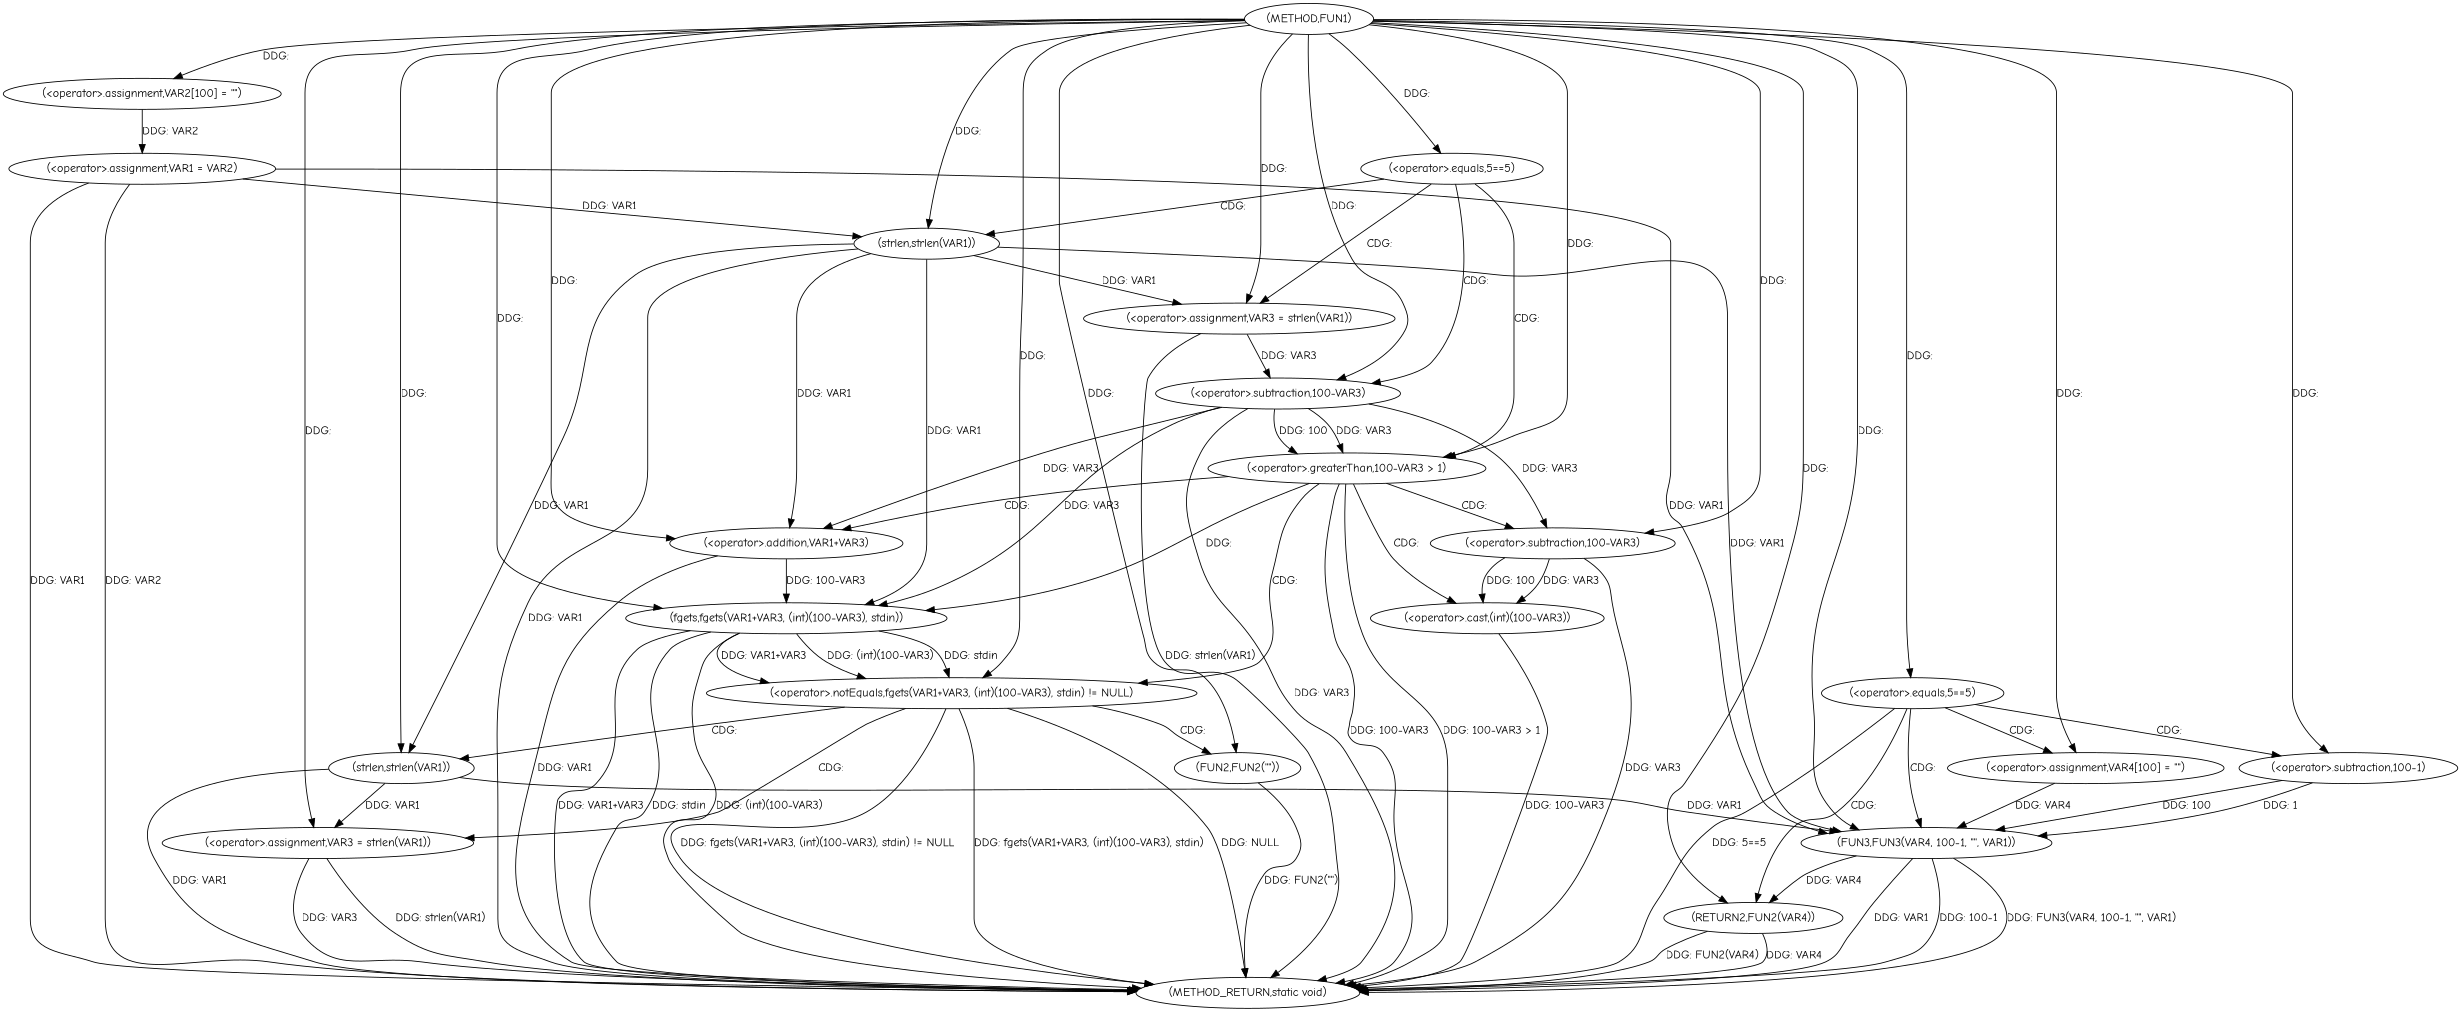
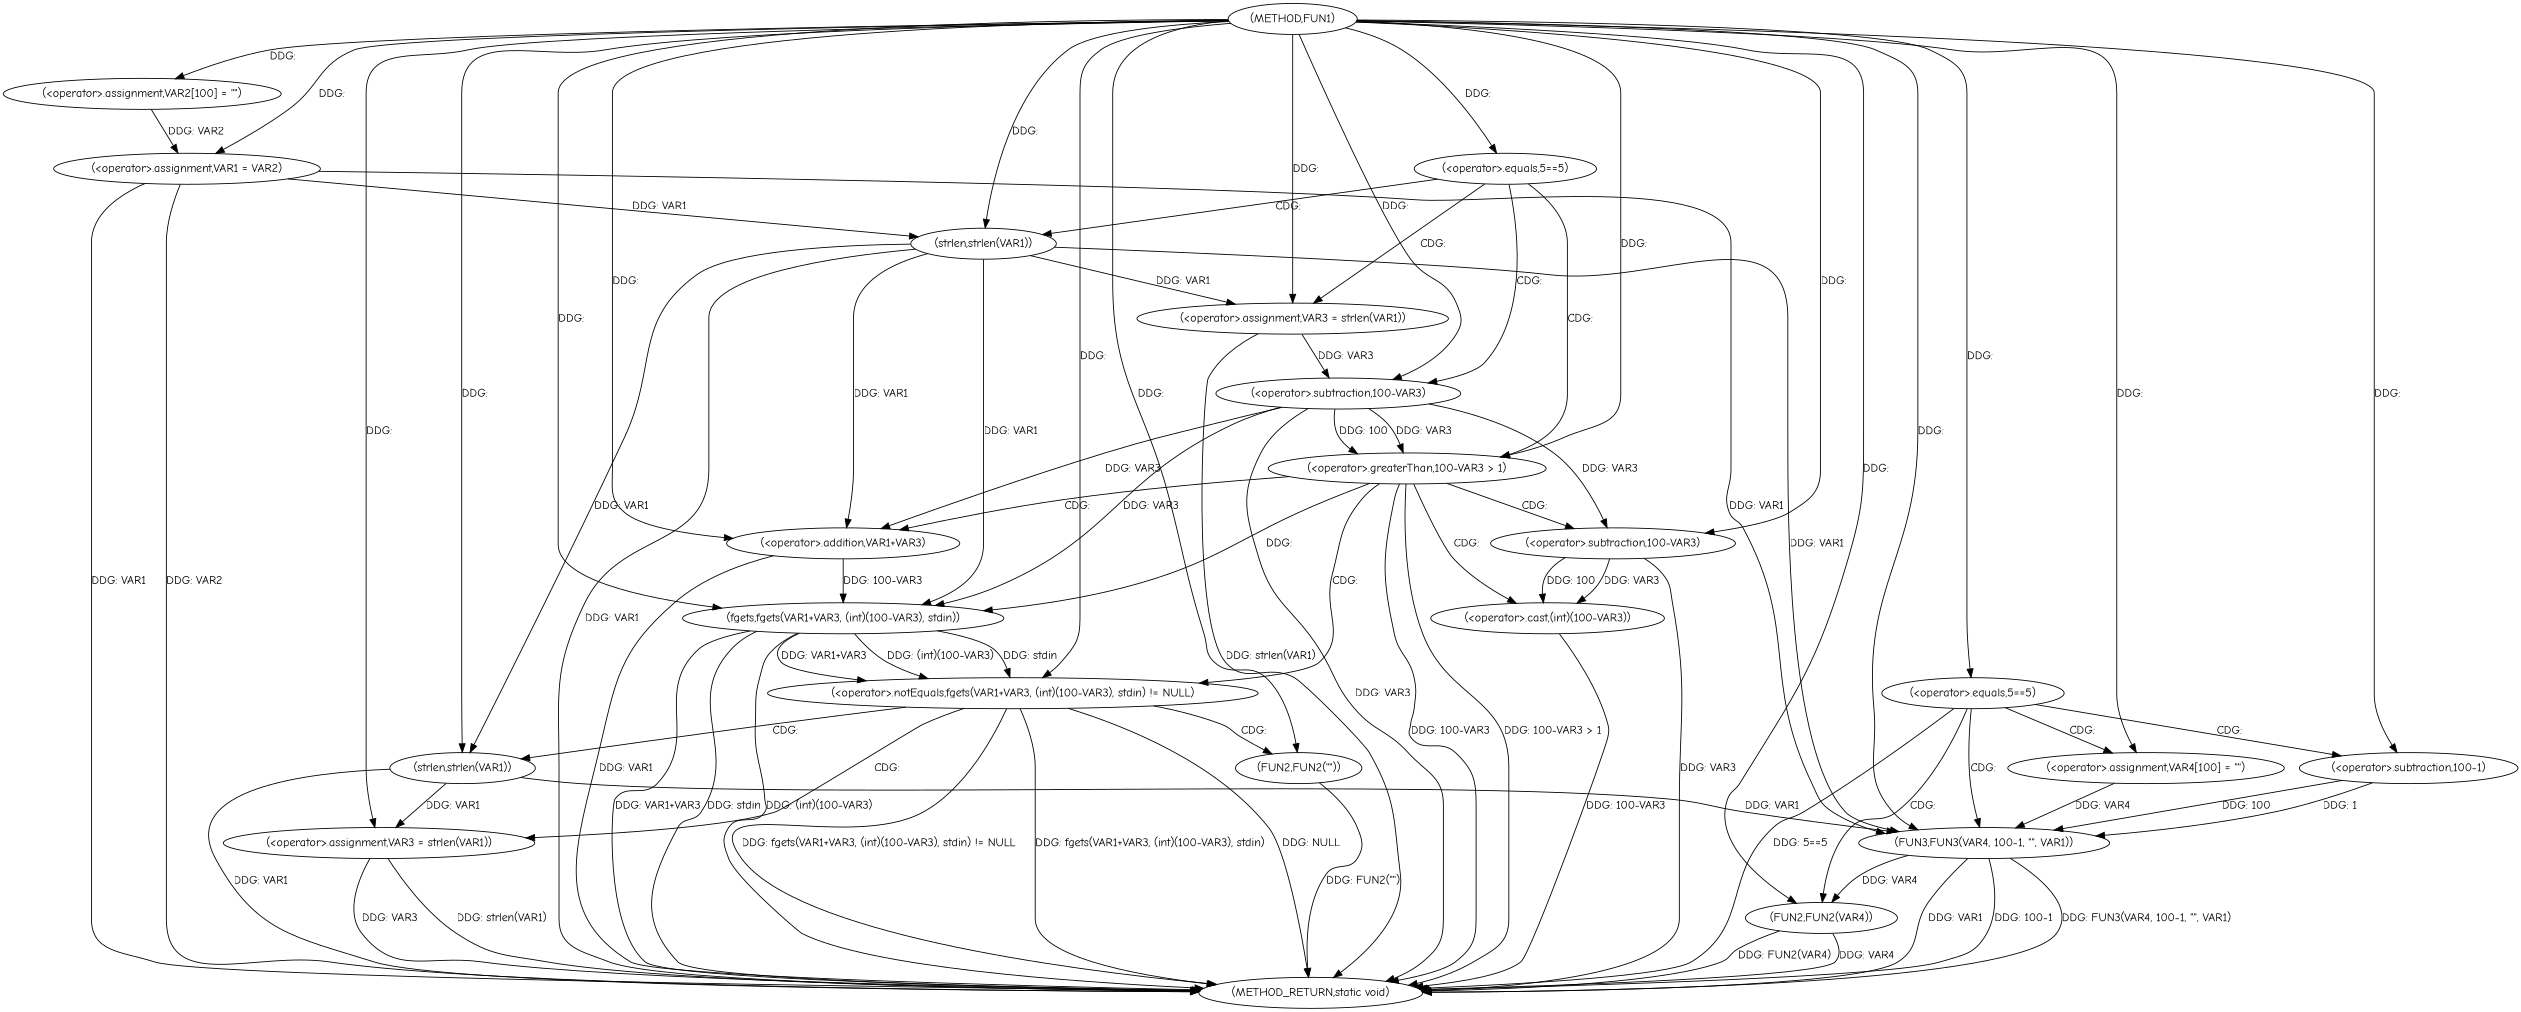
none -> (708, 31)
(1753, 918) -> (1821, 918)
